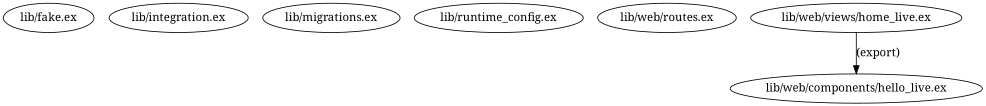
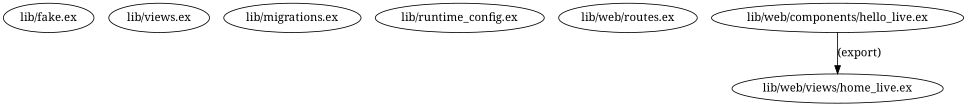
(179, 18) -> (159, 18)
(856, 49) -> (838, 49)
